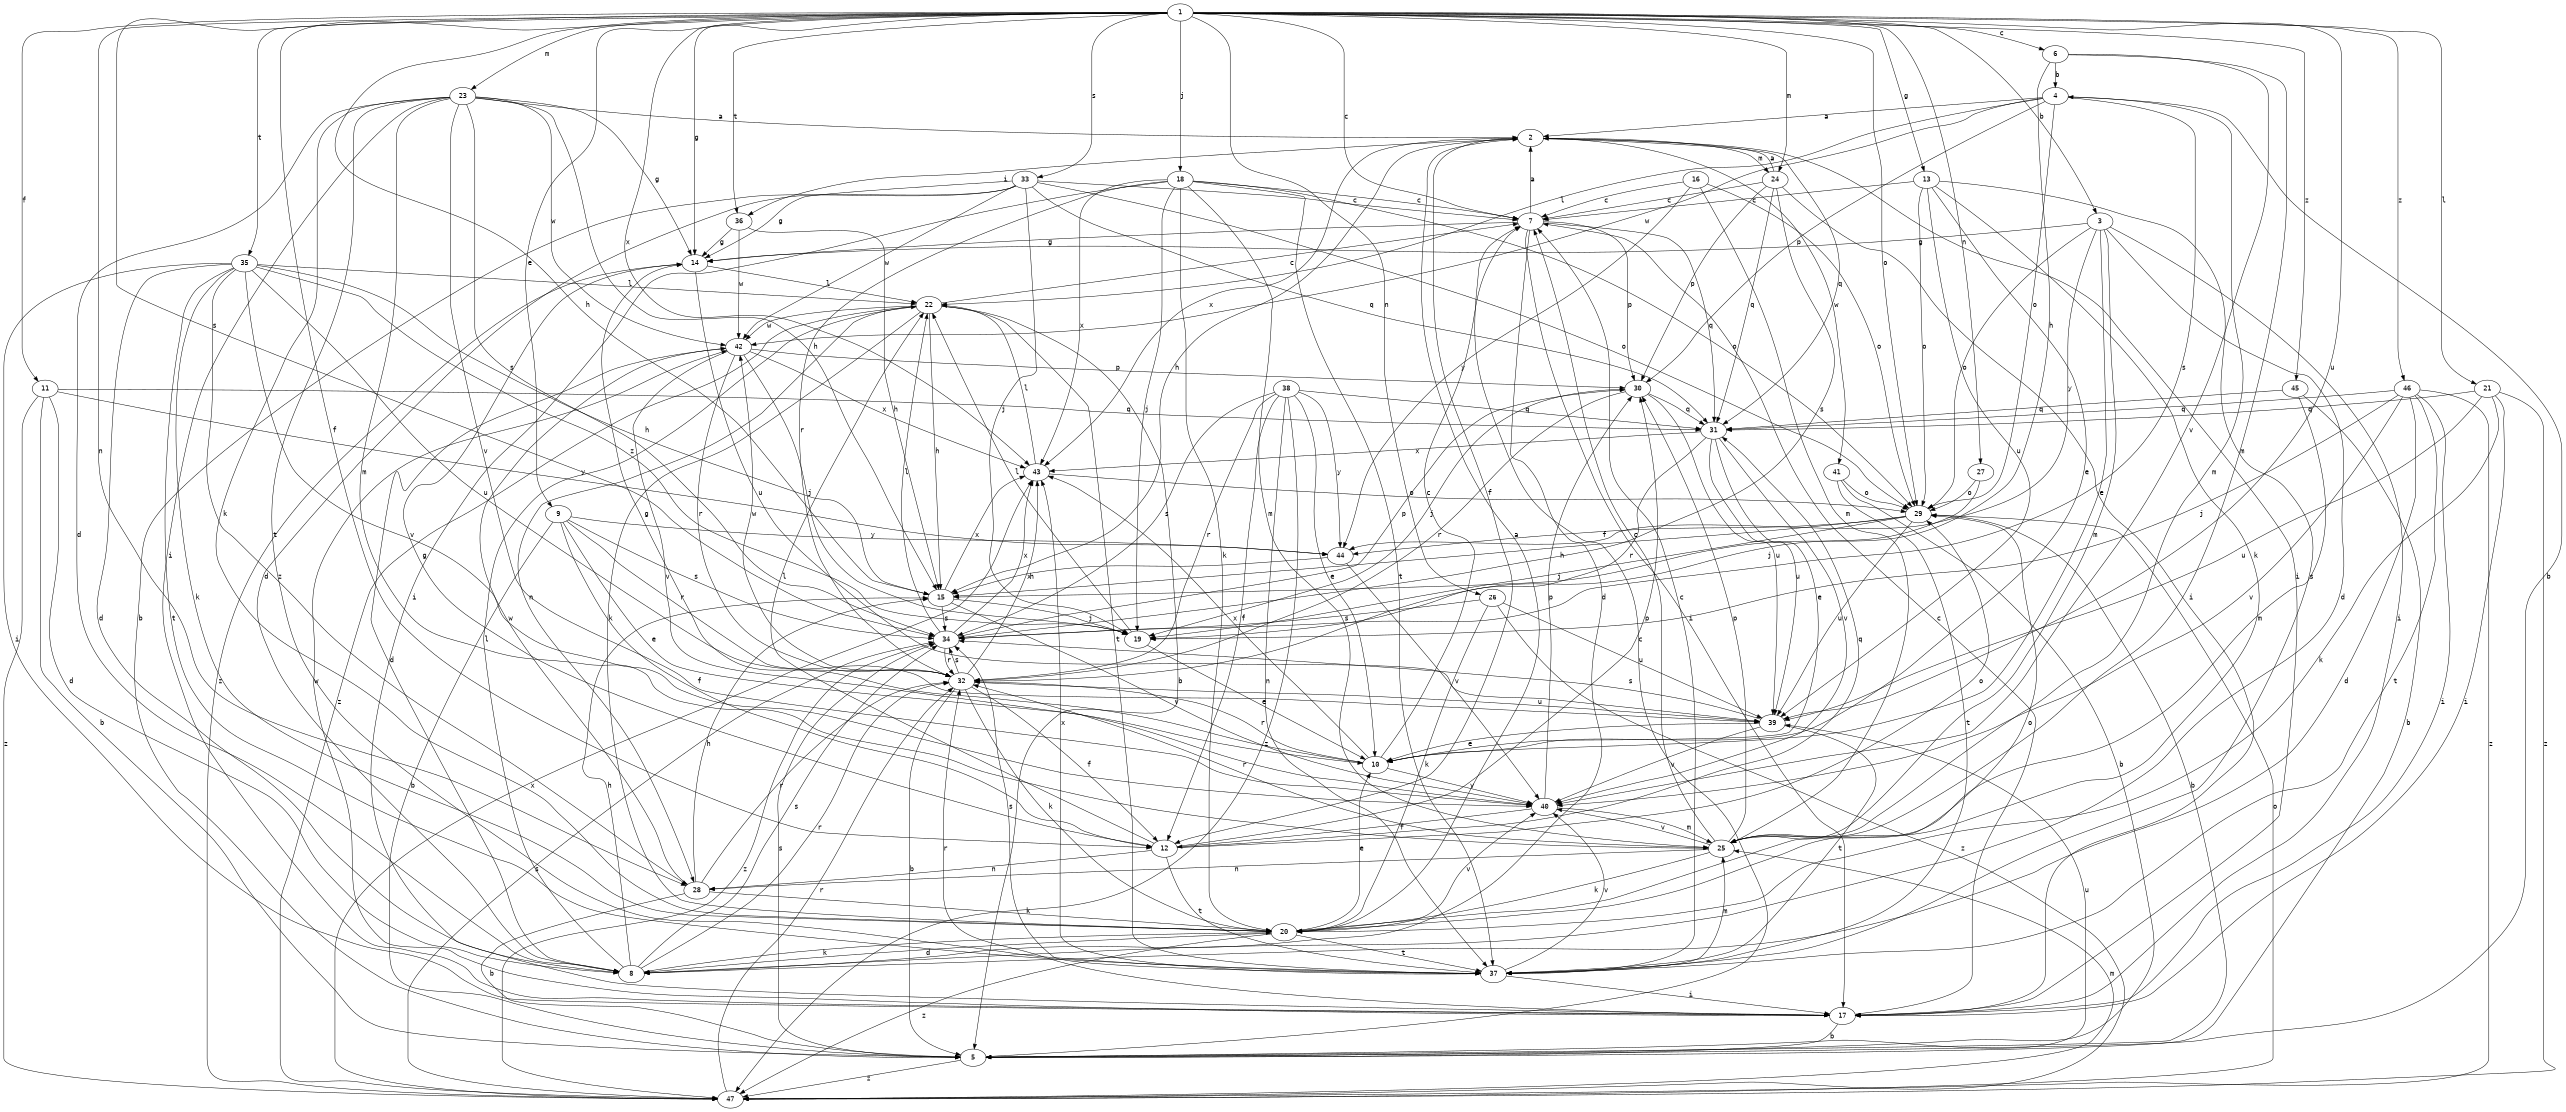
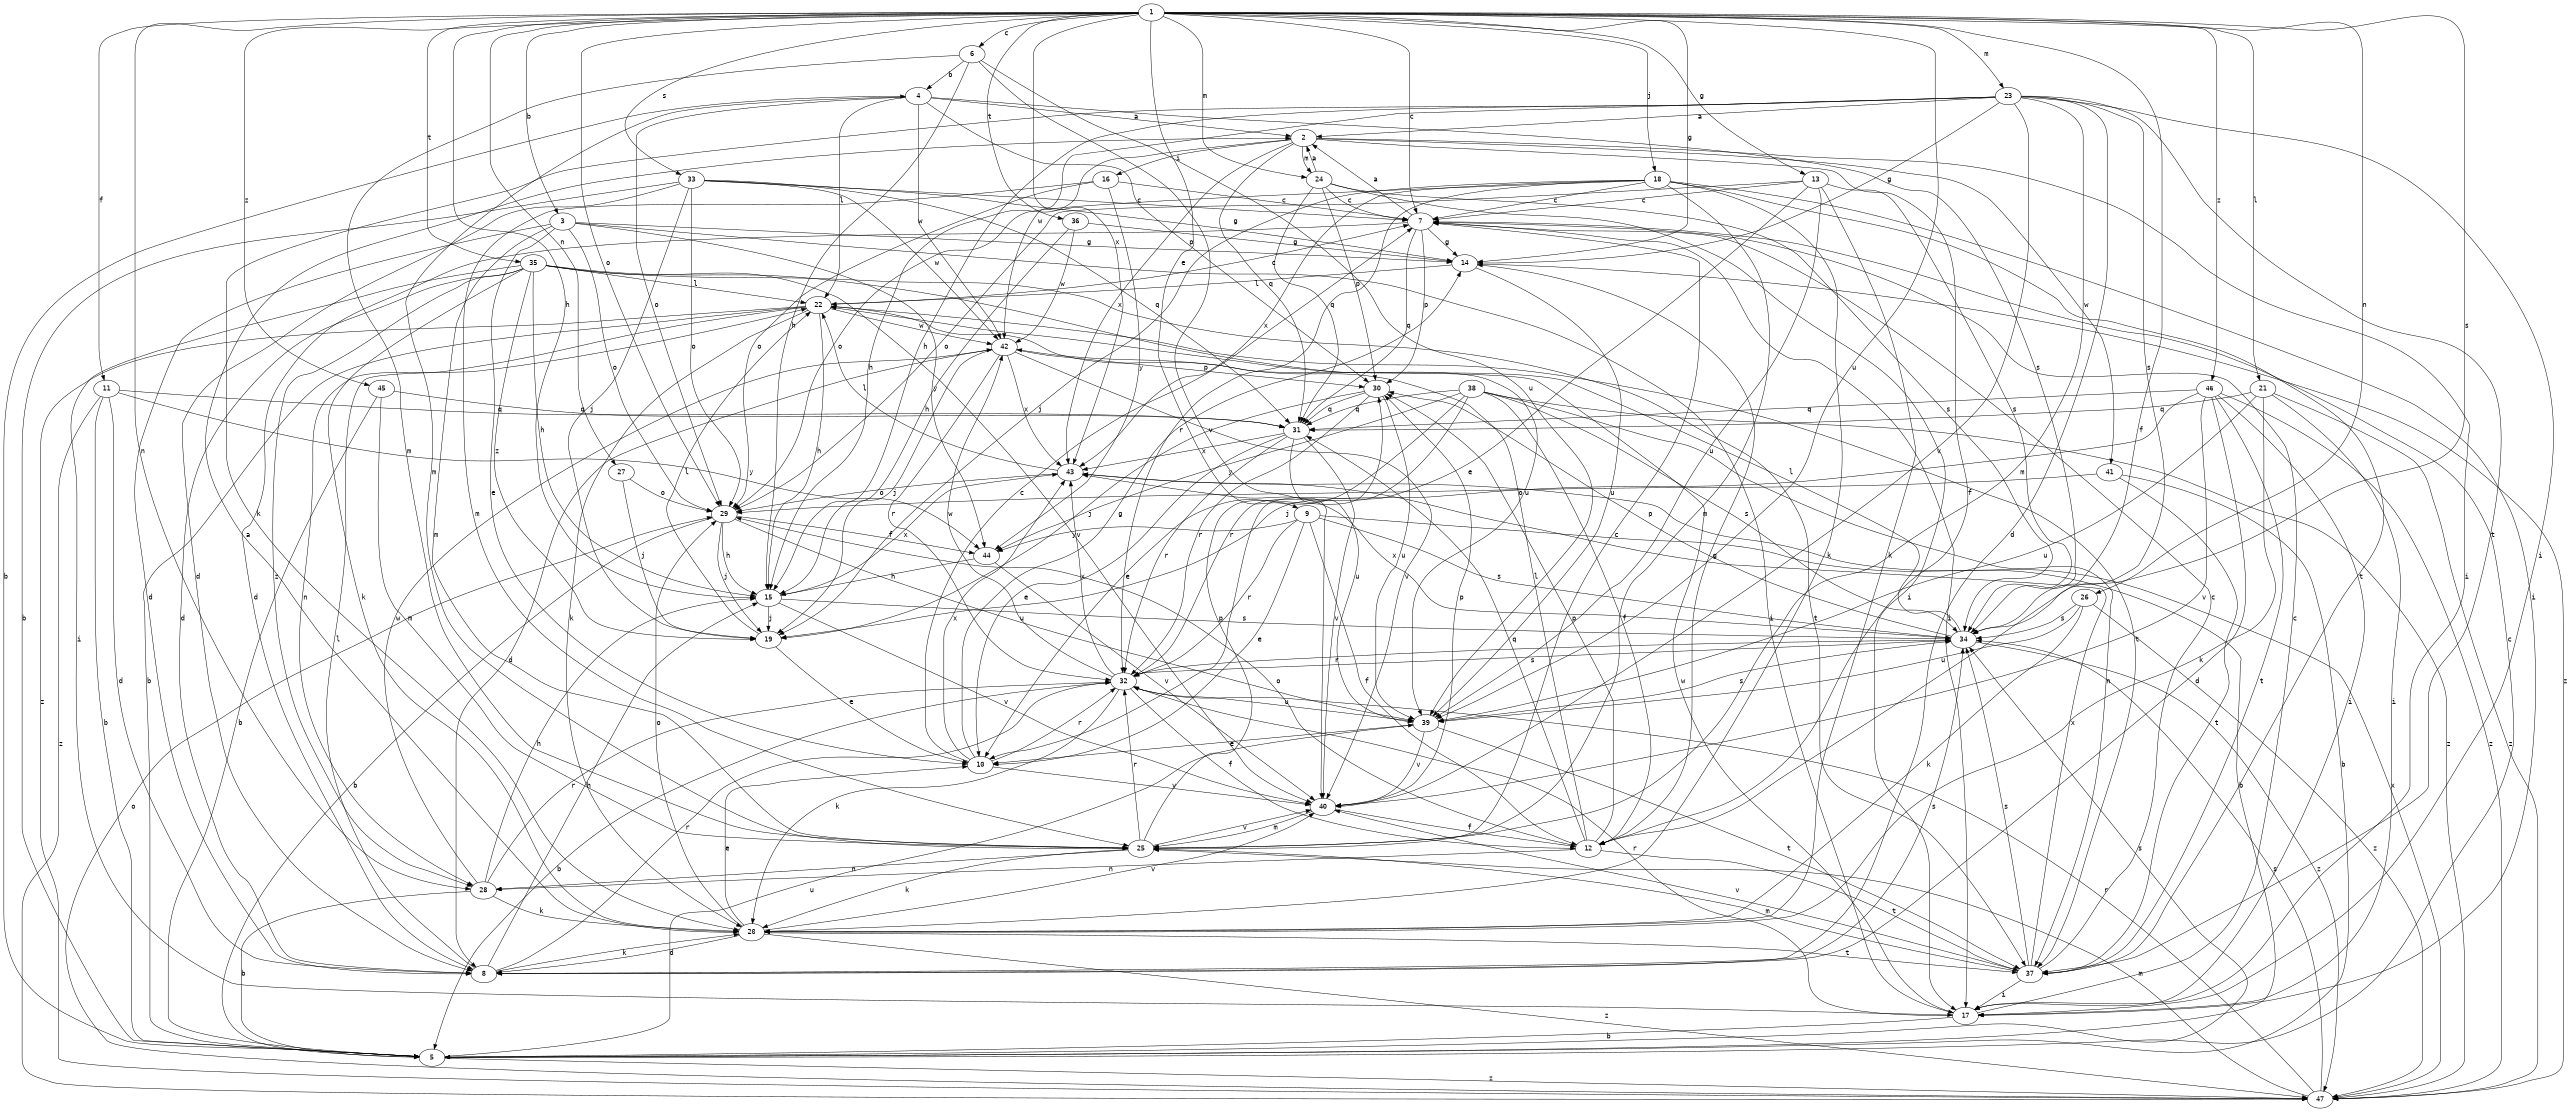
(1132, 161) -> (1183, 154)
none -> (1413, 341)
(2264, 688) -> (2011, 410)
